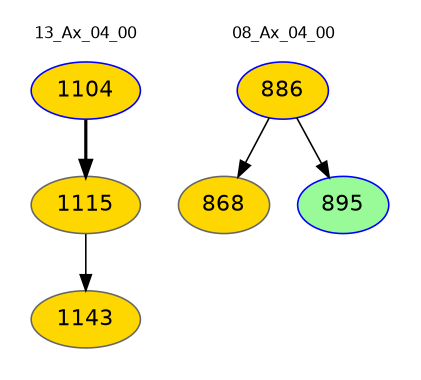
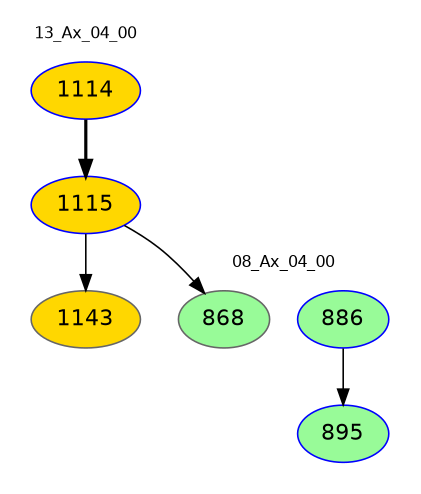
(86, 91) -> (86, 91)
(283, 91) -> (343, 319)
(257, 140) -> (175, 262)
(86, 205) -> (86, 205)
(224, 205) -> (224, 319)
